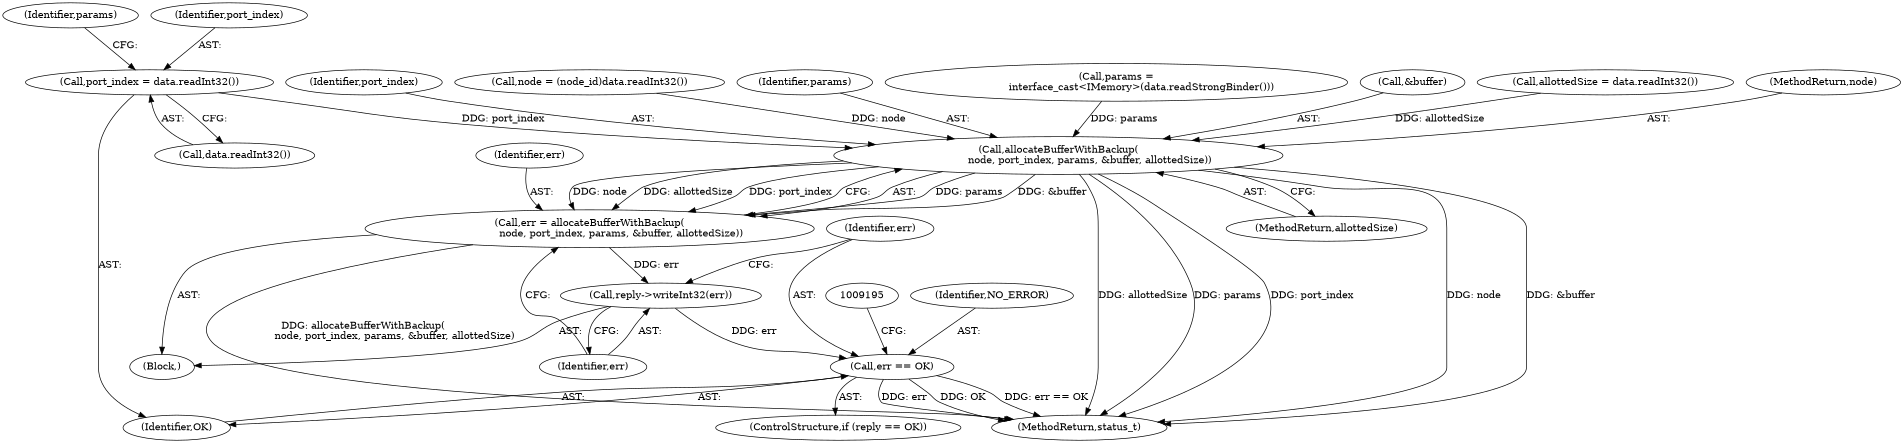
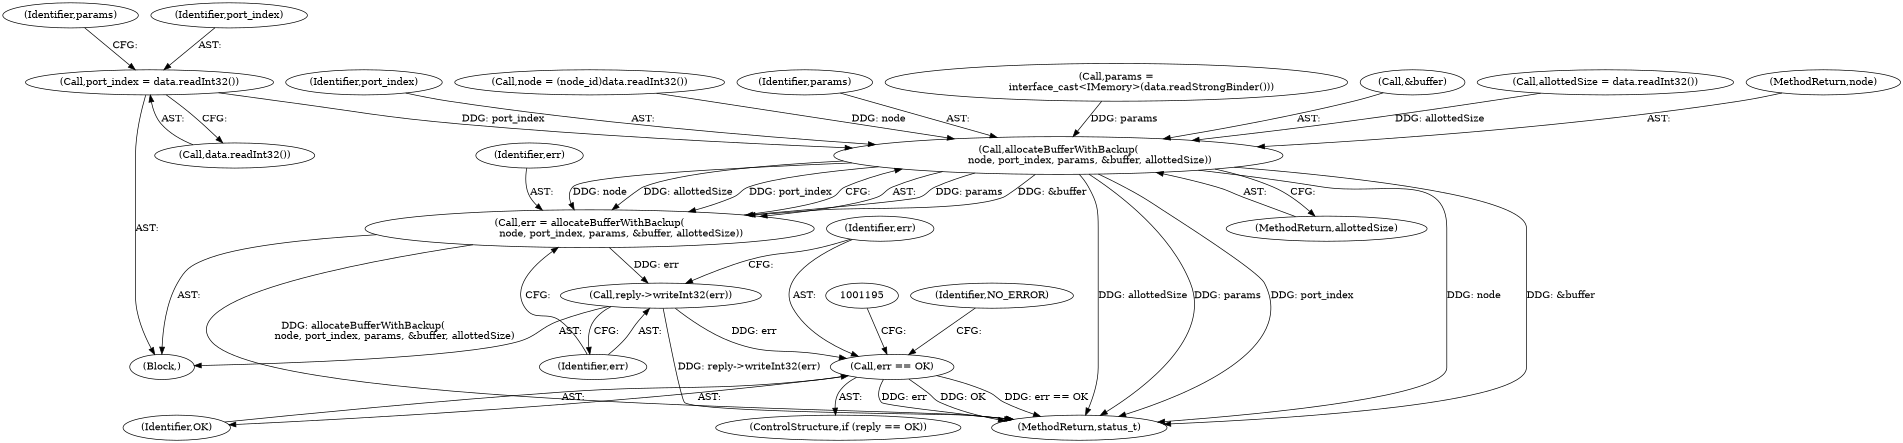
(99, 258) -> (136, 223)
(862, 296) -> (862, 296)
(971, 331) -> (971, 331)
none -> (797, 411)
